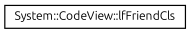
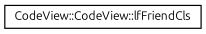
(95, 17) -> (103, 17)
